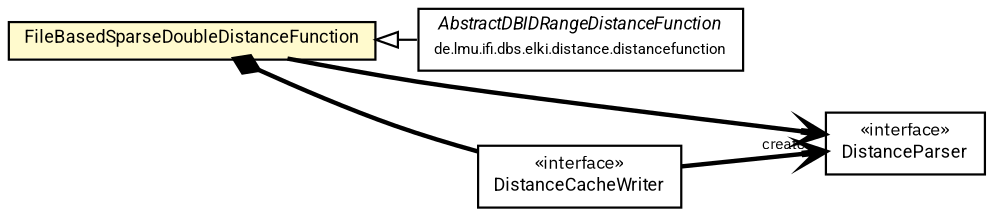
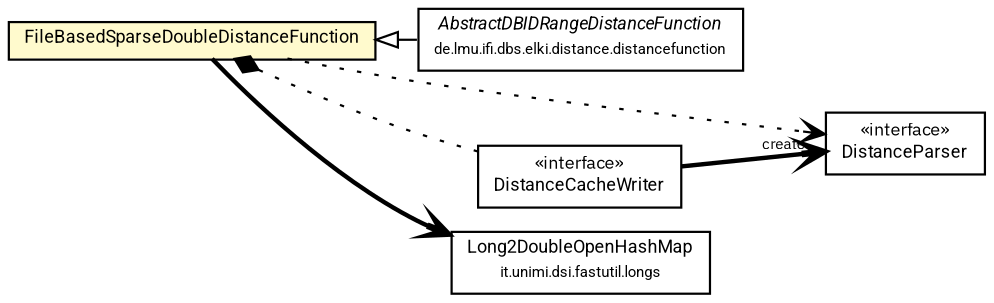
(544, 99) -> (544, 99)
(366, 115) -> (366, 115)
none -> (580, 263)
